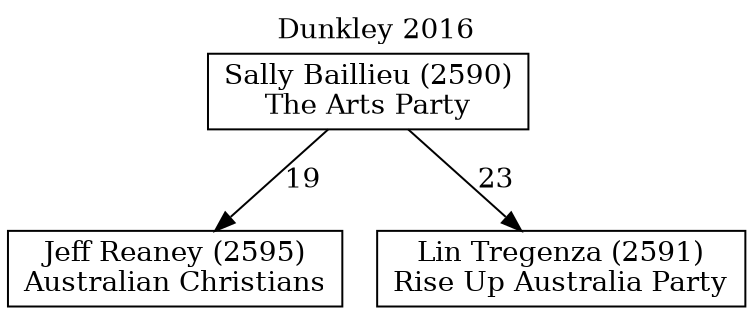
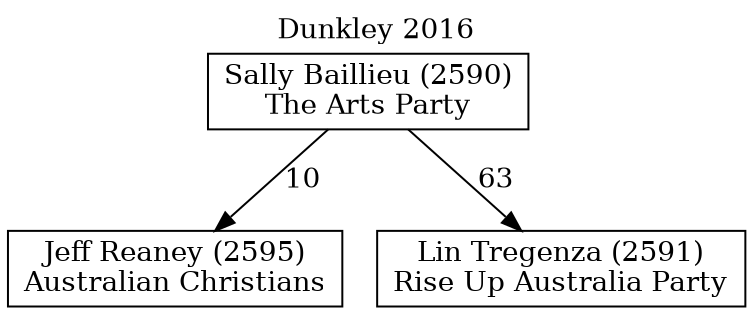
(304, 180) -> (304, 180)
(497, 180) -> (497, 180)
